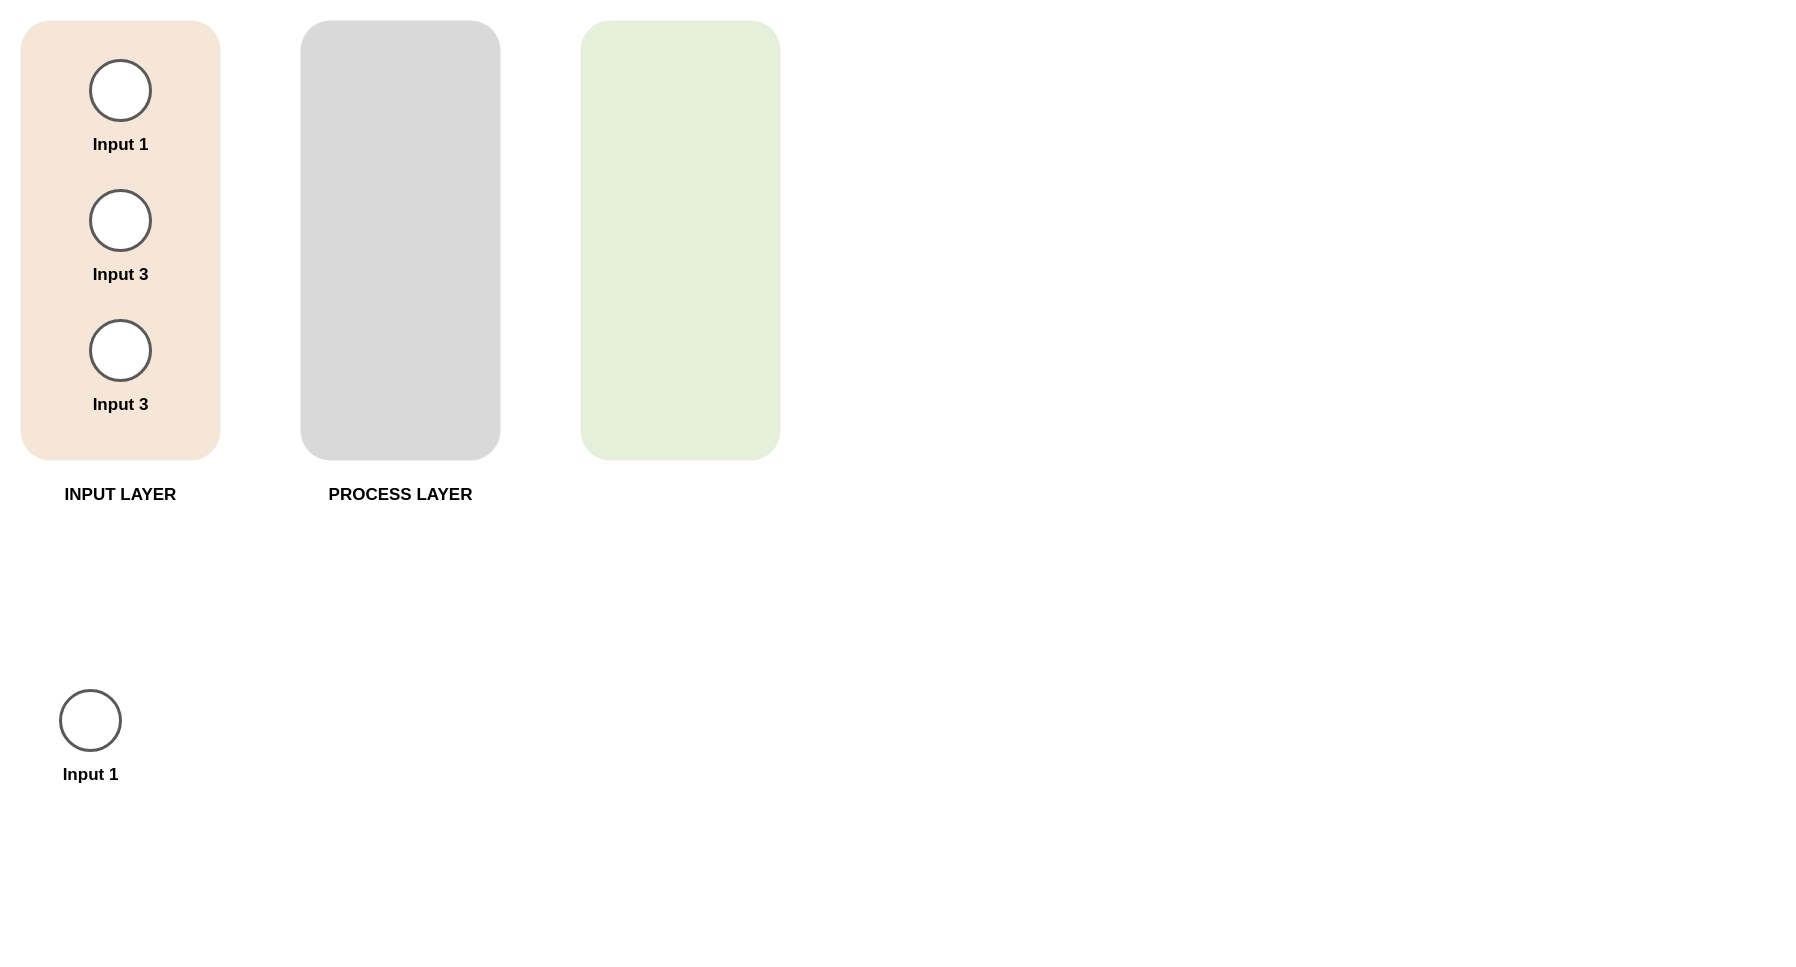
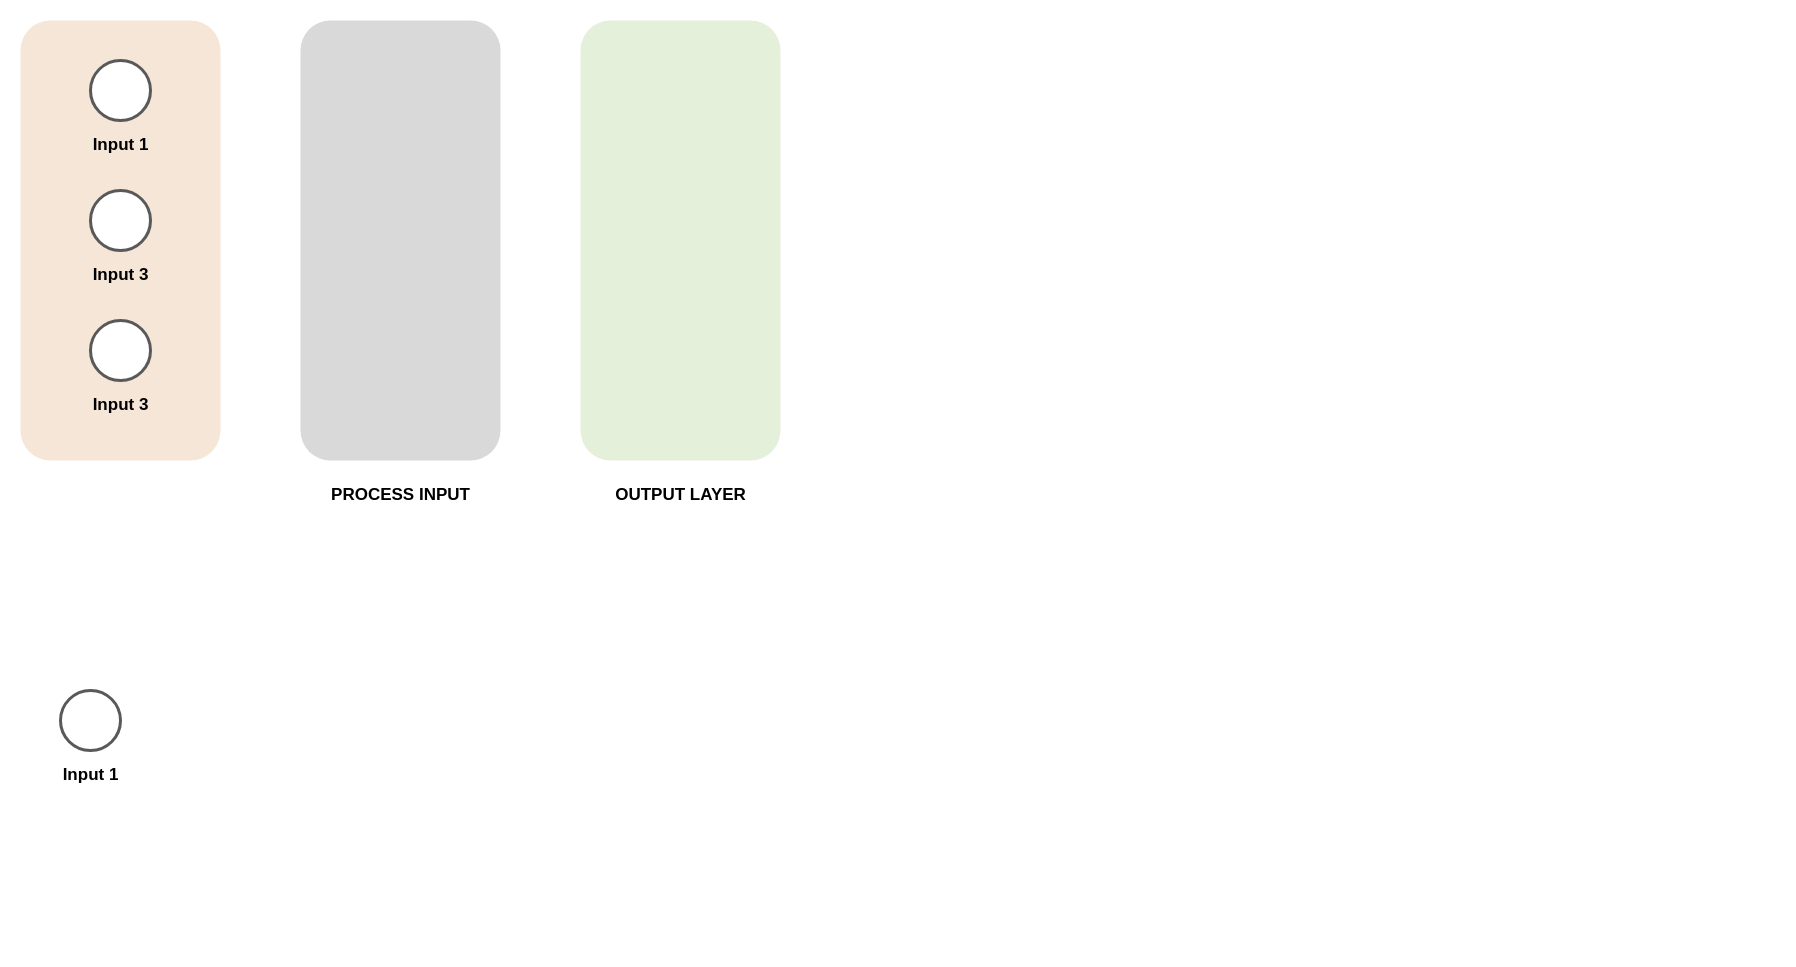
(121, 496) -> none
(401, 496) -> (401, 496)
none -> (681, 496)
